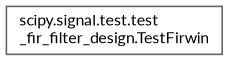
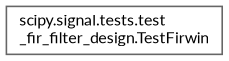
(114, 30) -> (114, 30)
